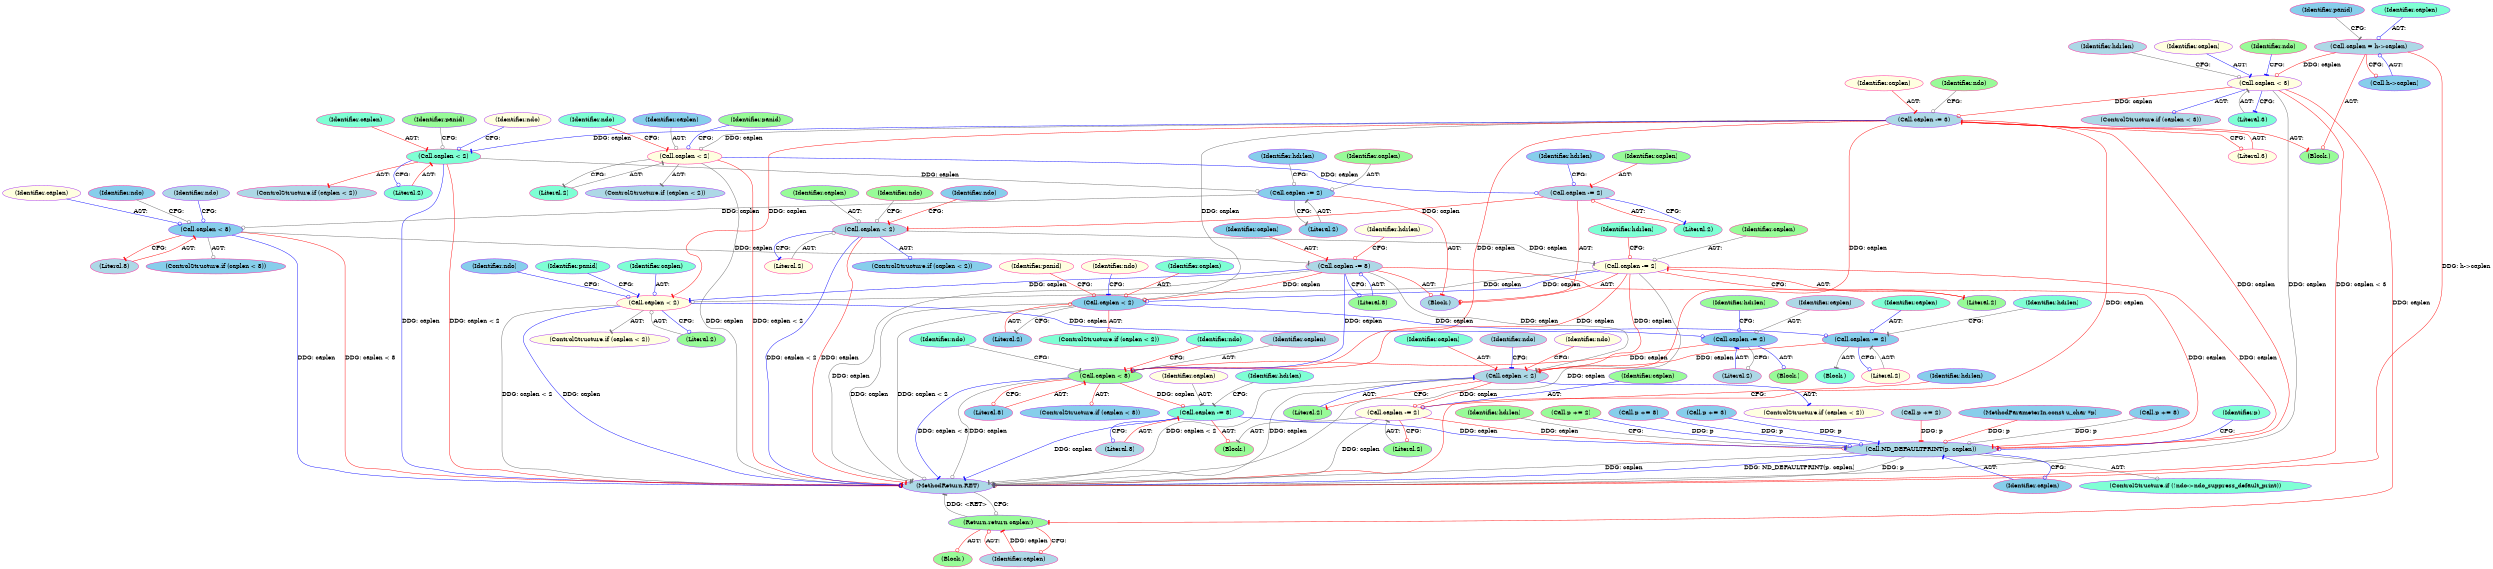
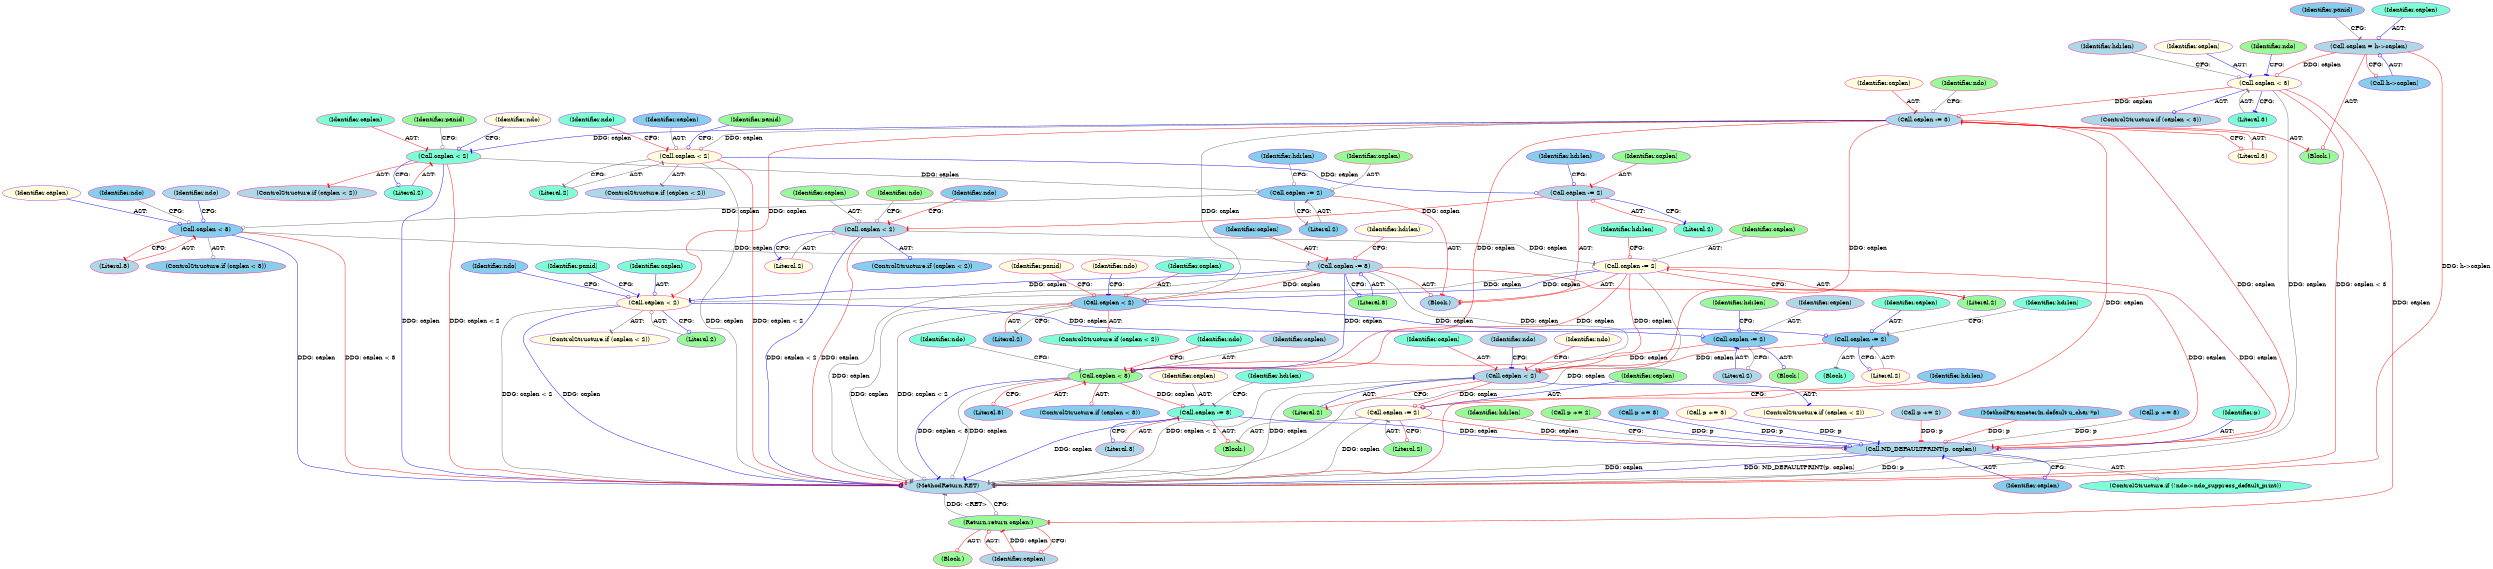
(1706, 413) -> (1706, 413)
(2040, 413) -> (2040, 413)
(2228, 431) -> (2228, 431)
